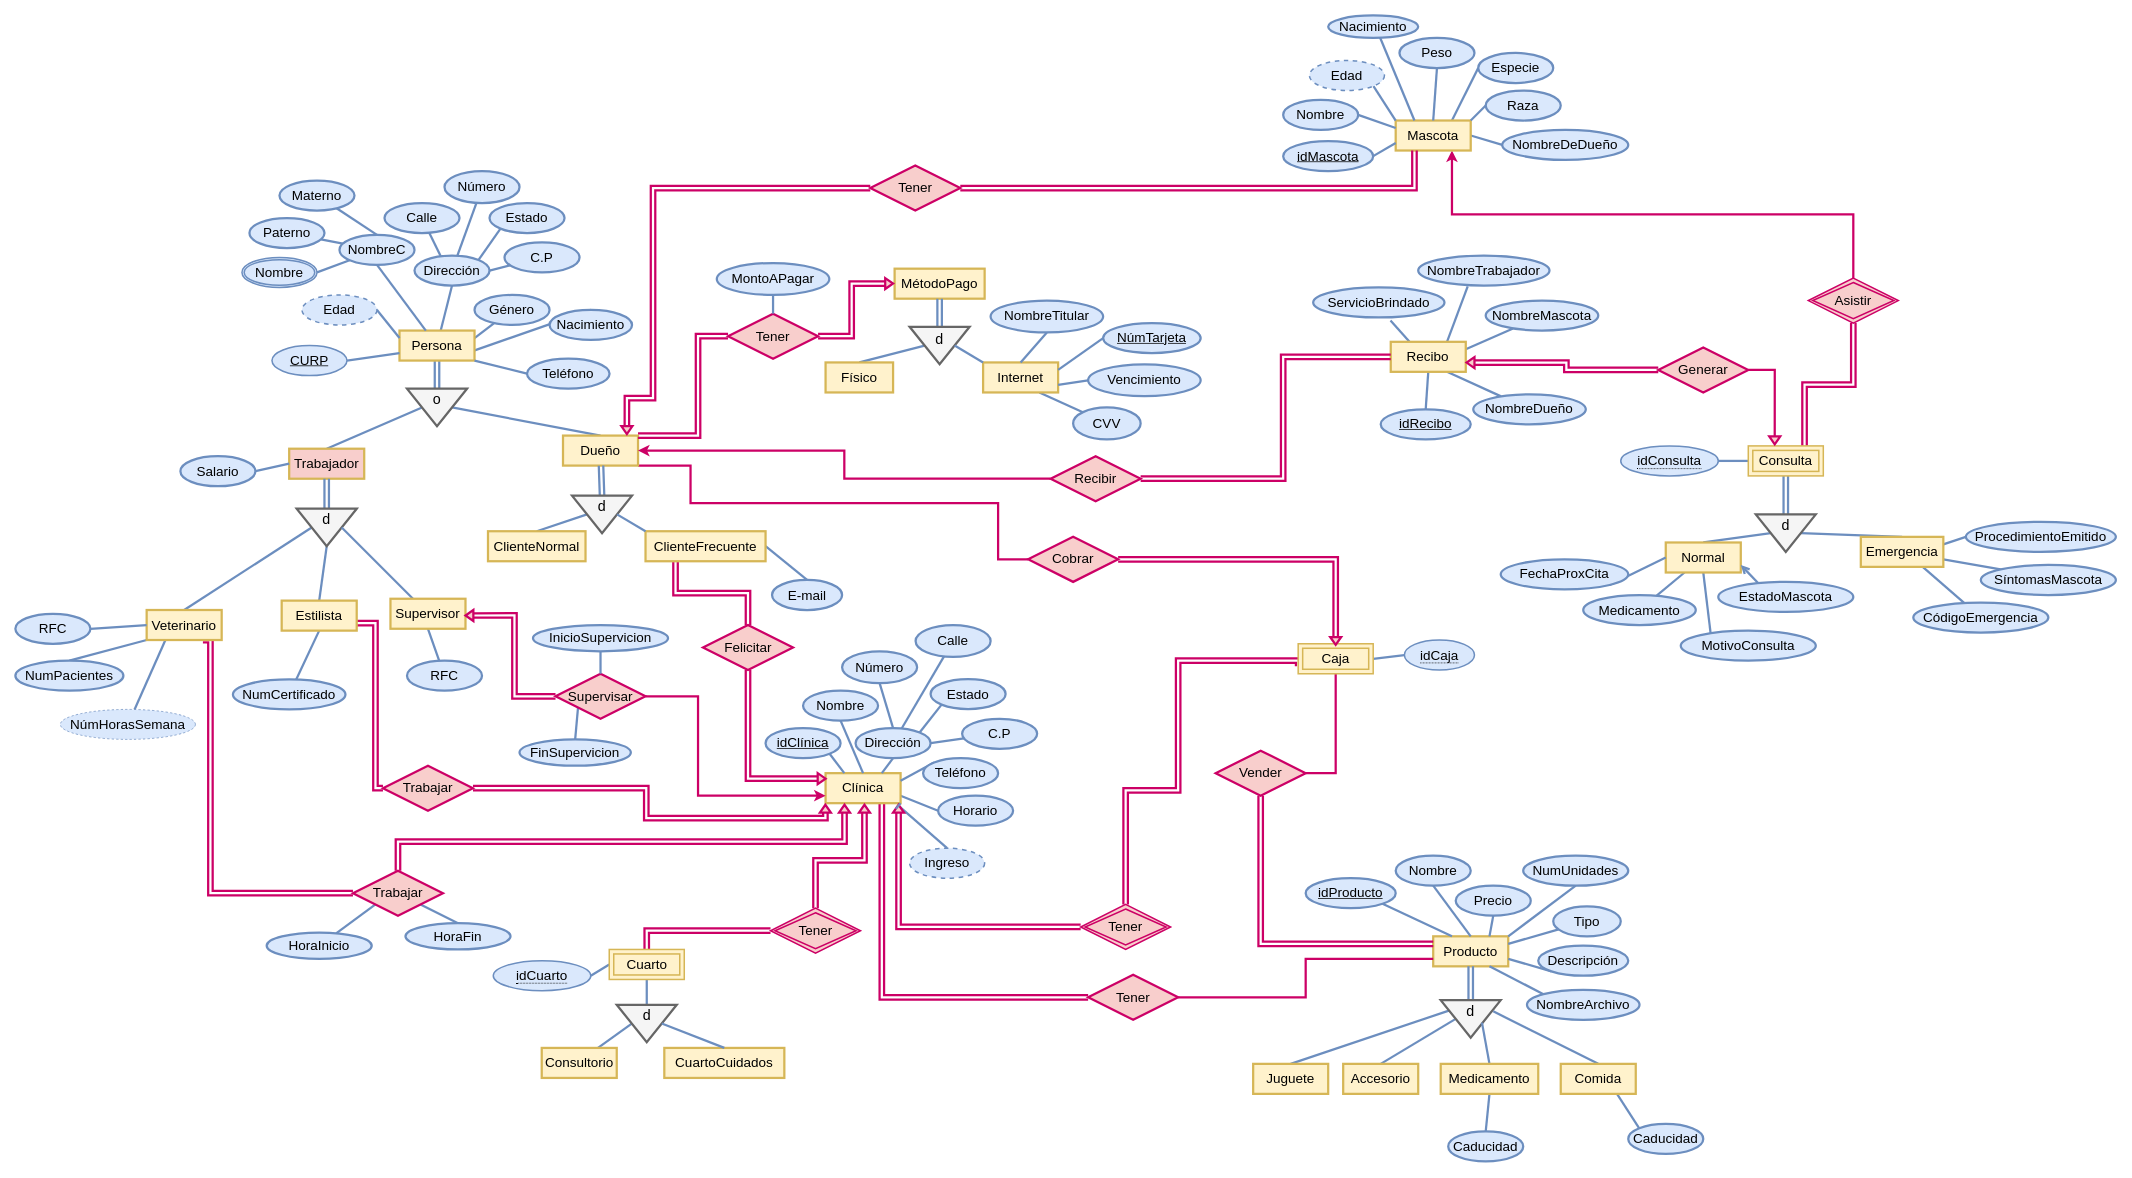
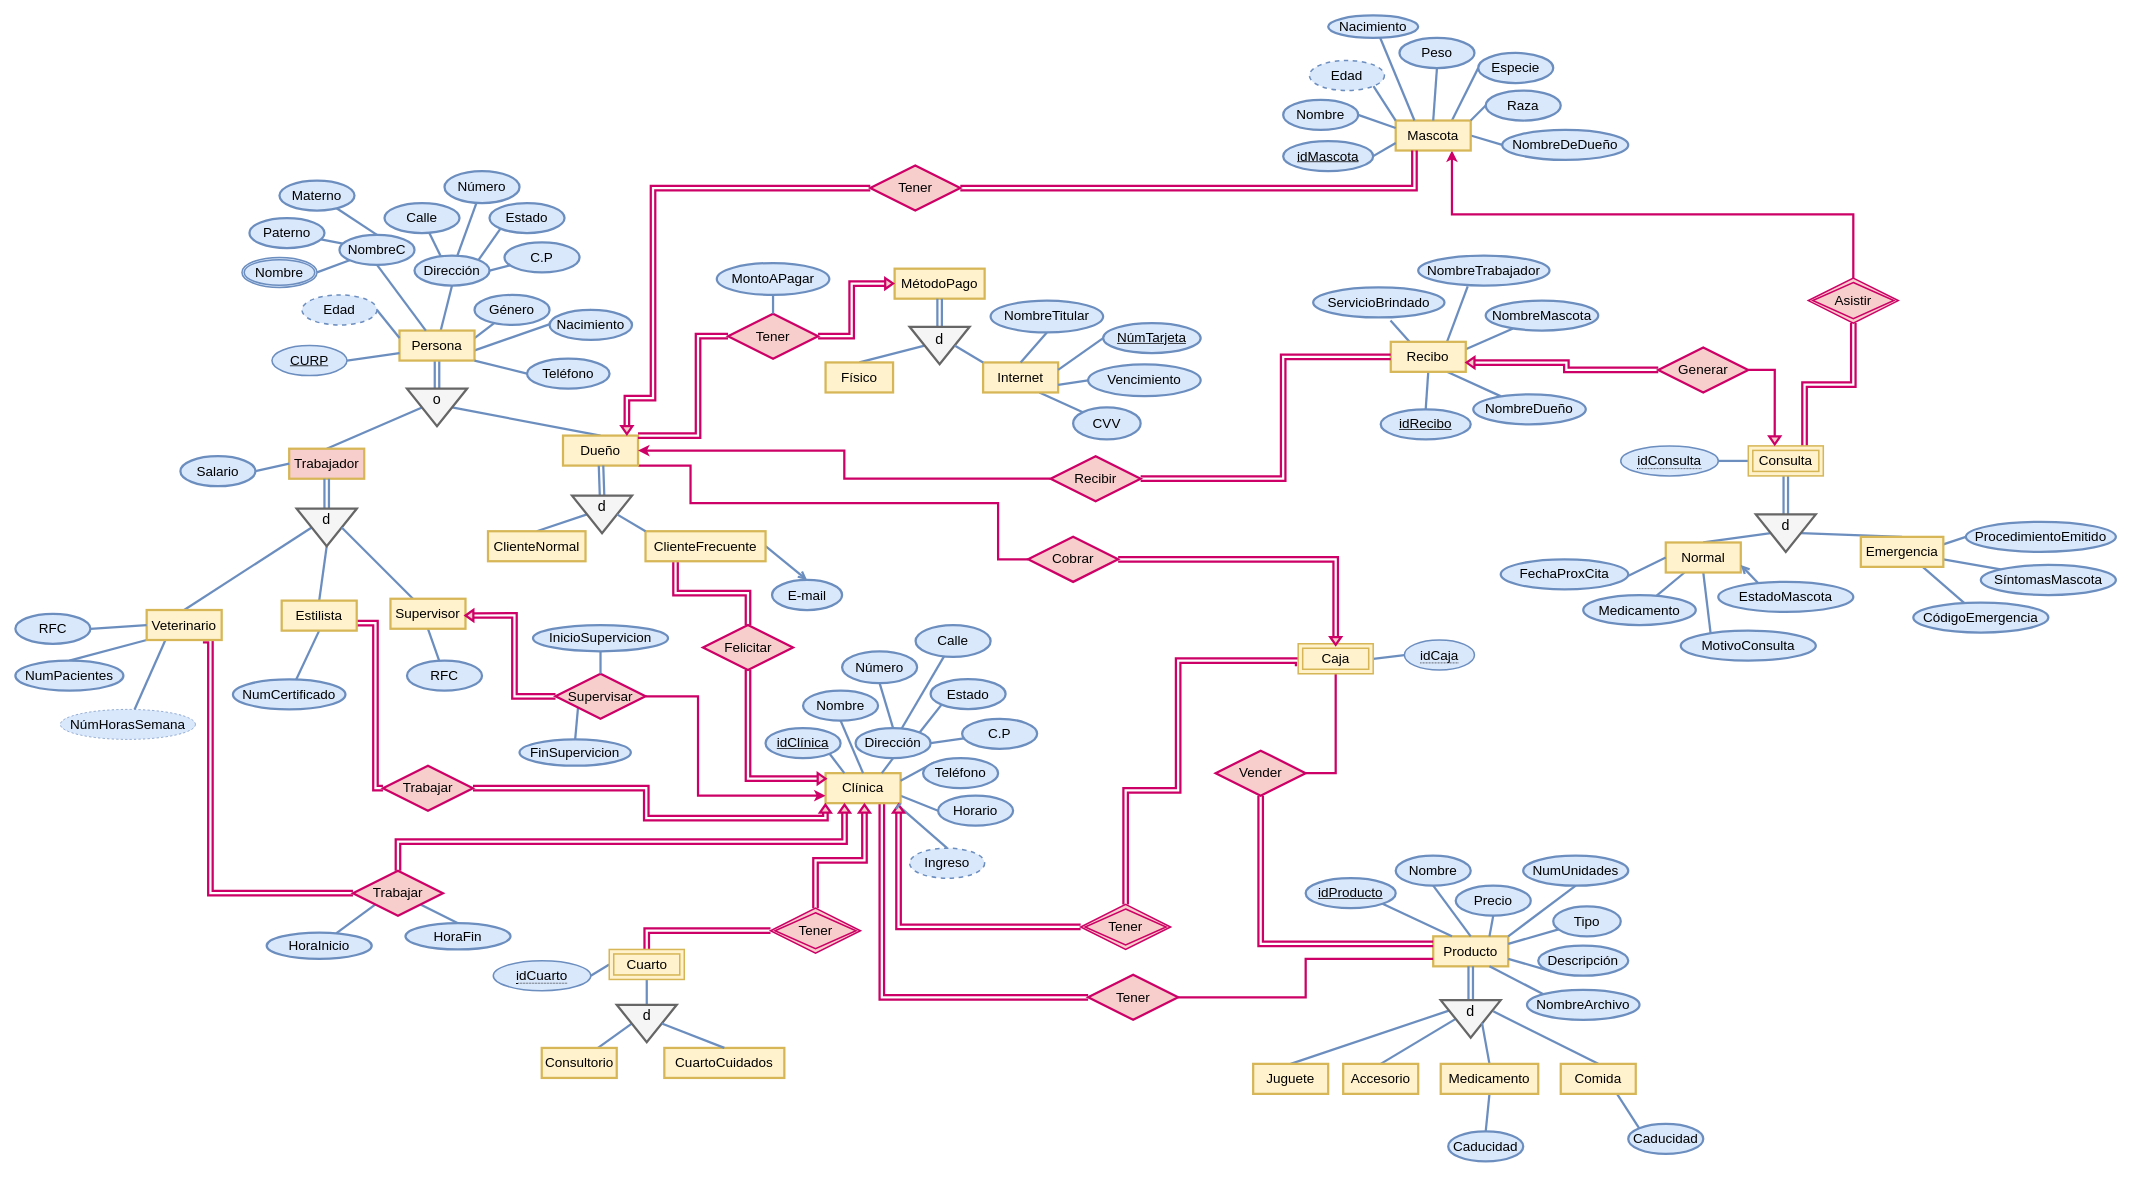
(802, 576) -> (801, 575)
